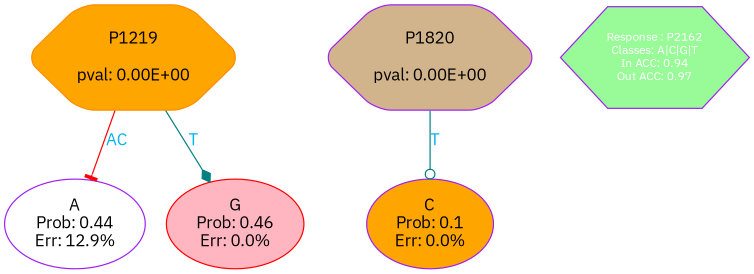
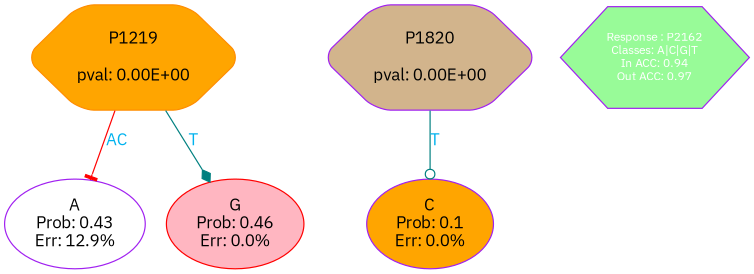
(75, 224) -> (75, 224)
